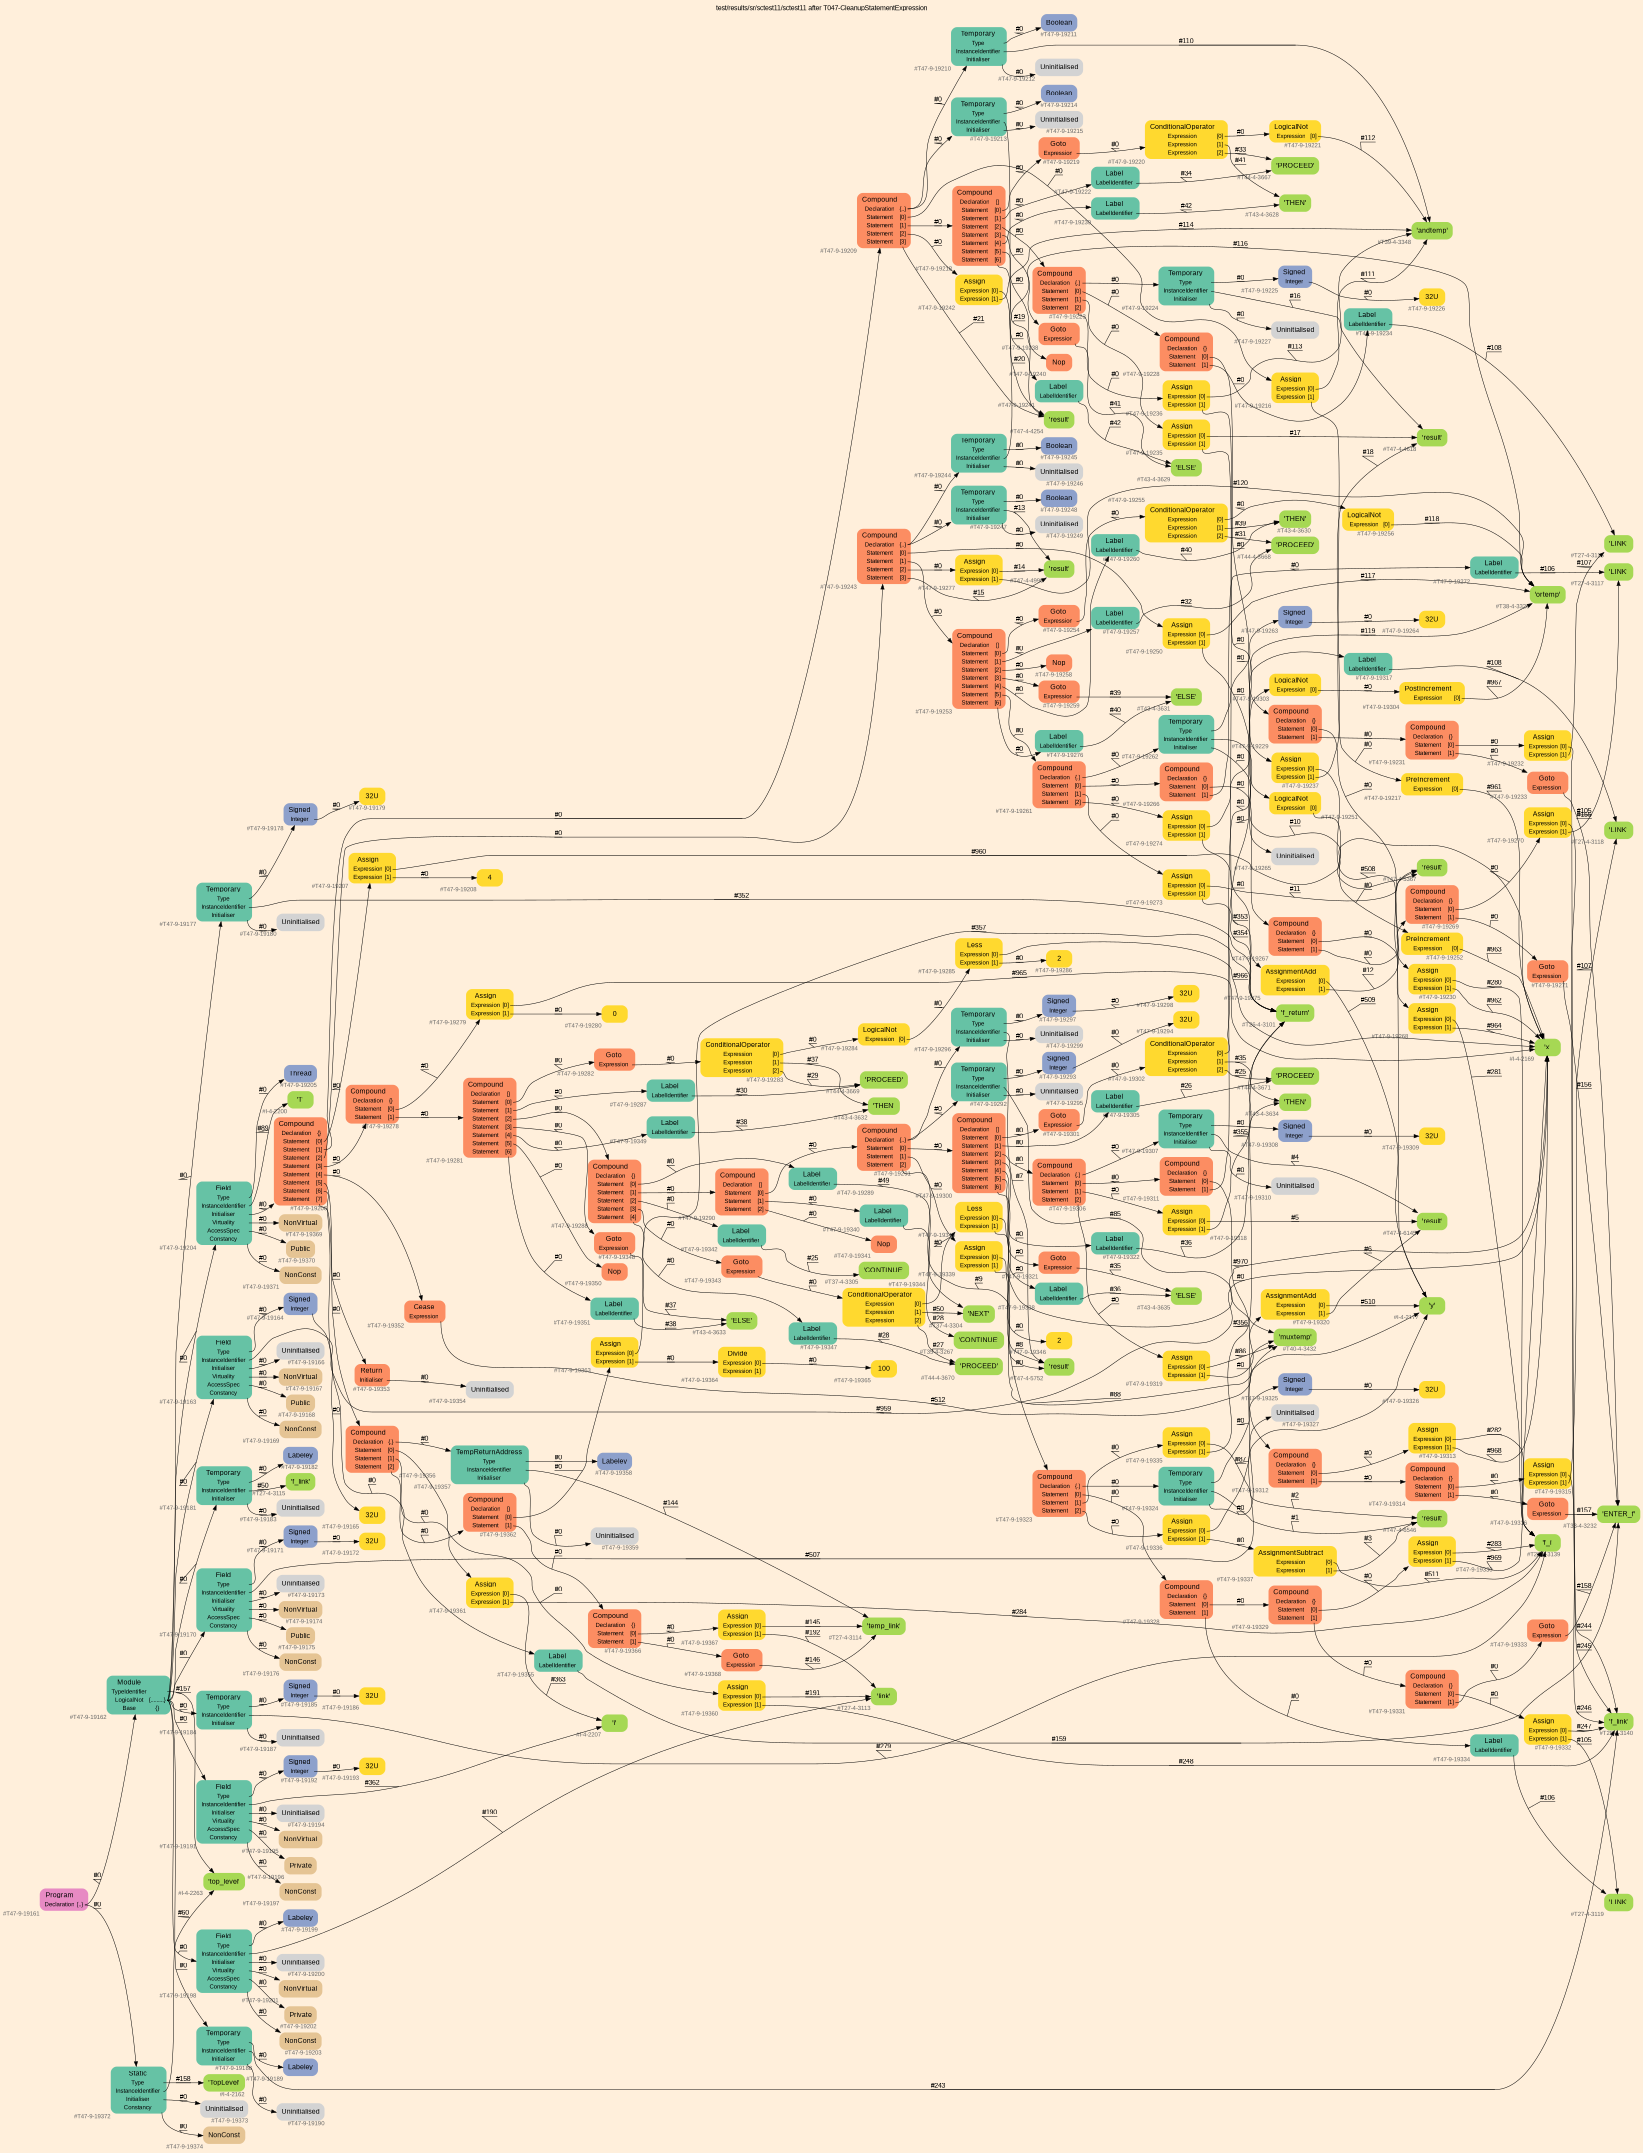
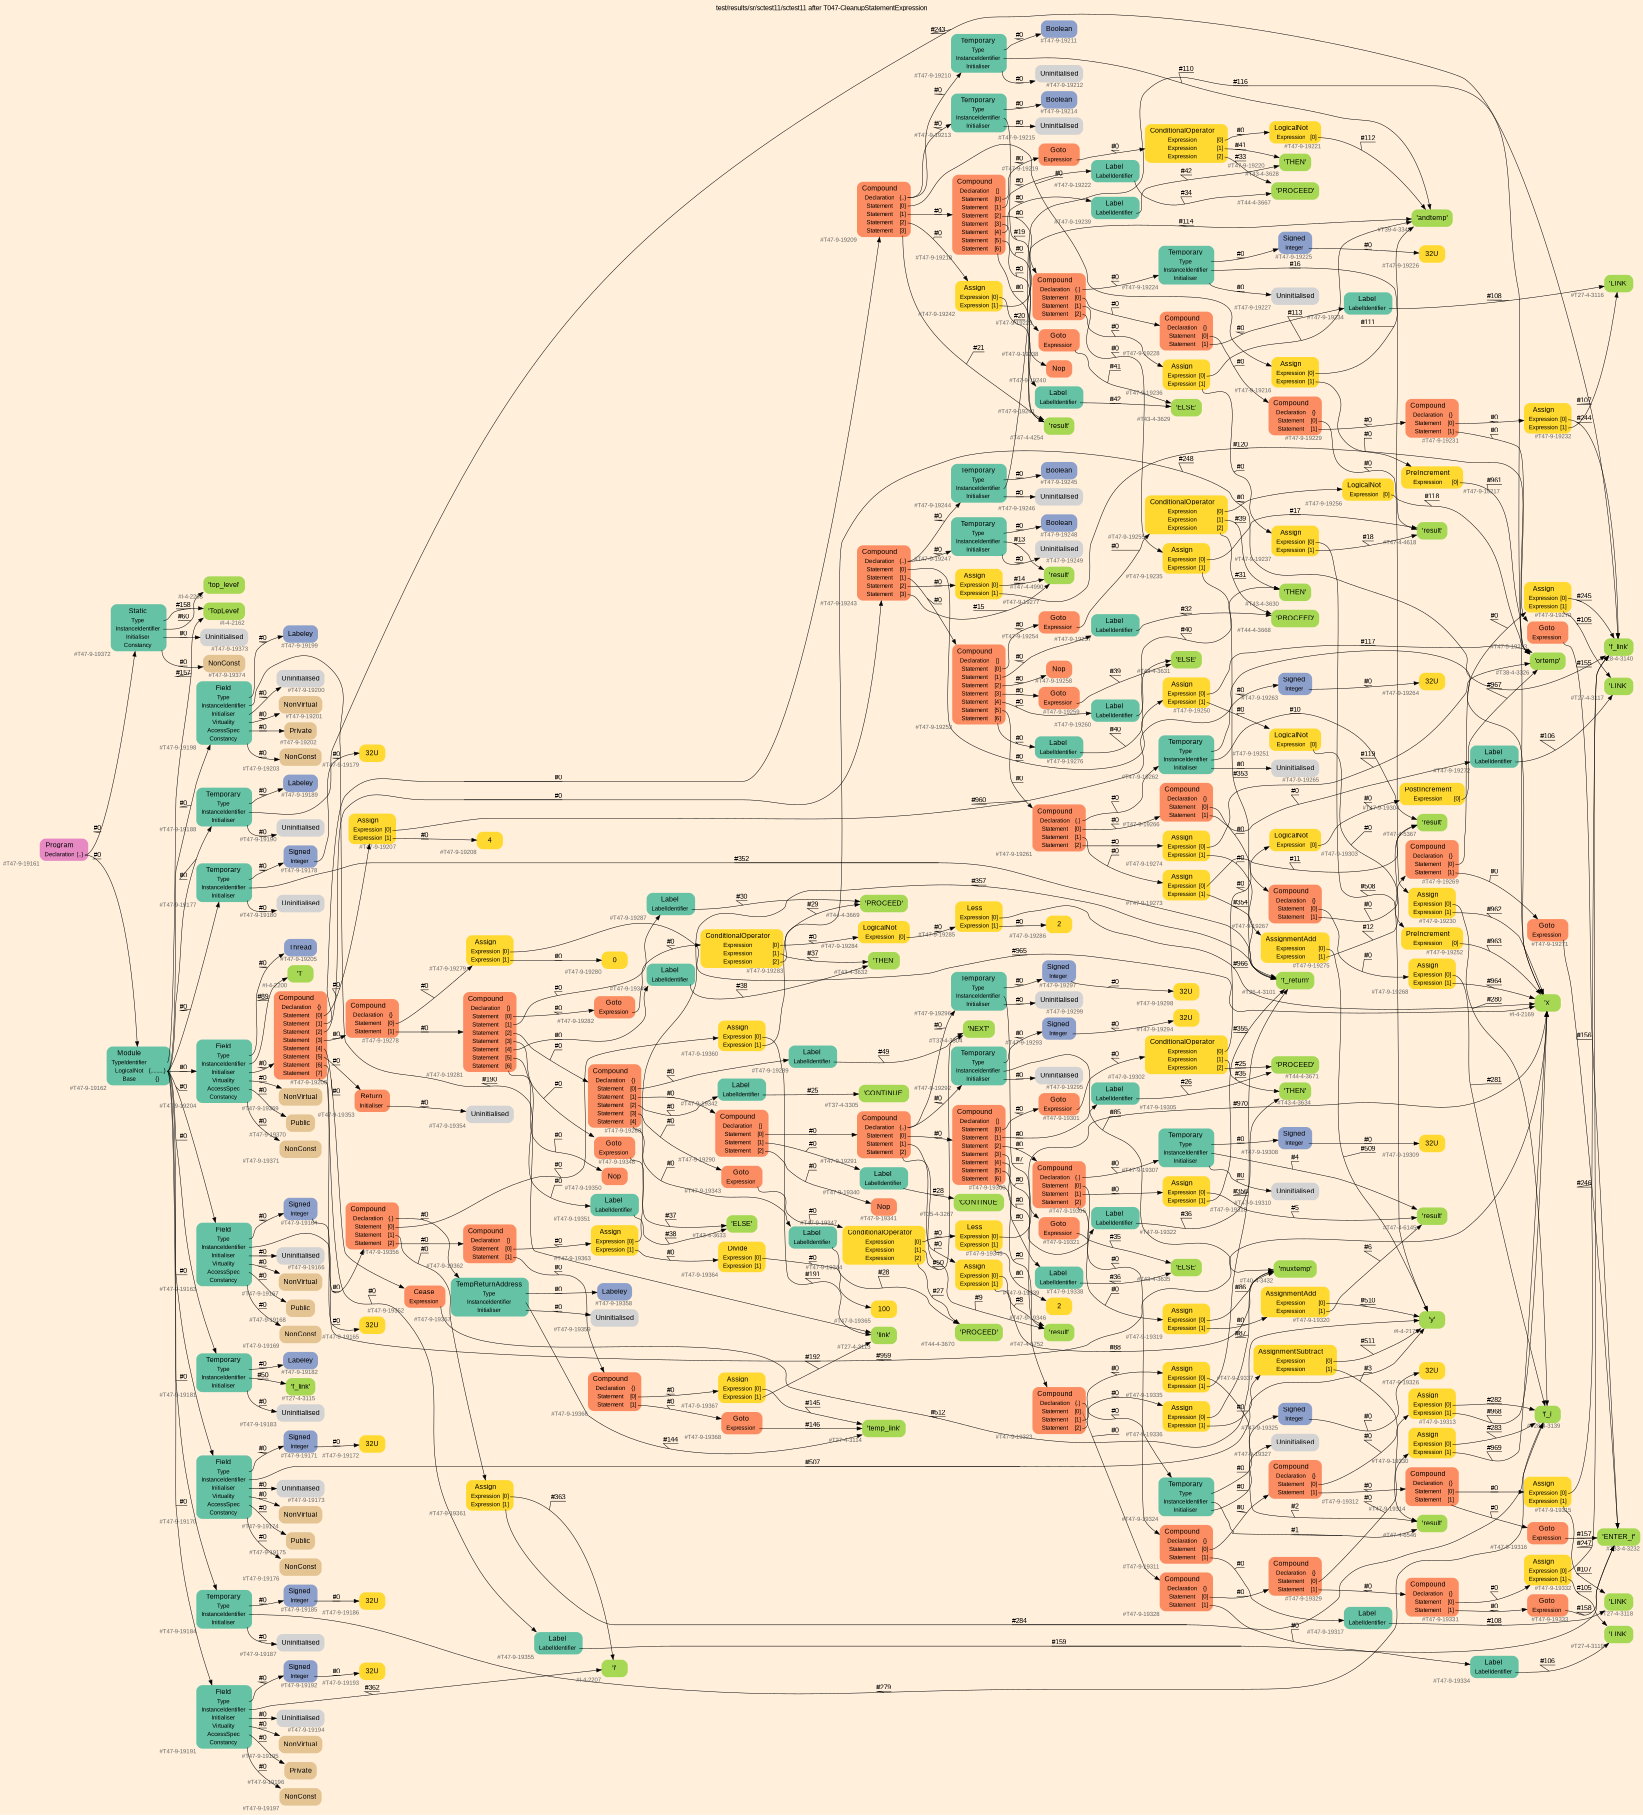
(1436, 1581) -> (1377, 1353)
(195, 1774) -> (175, 841)
